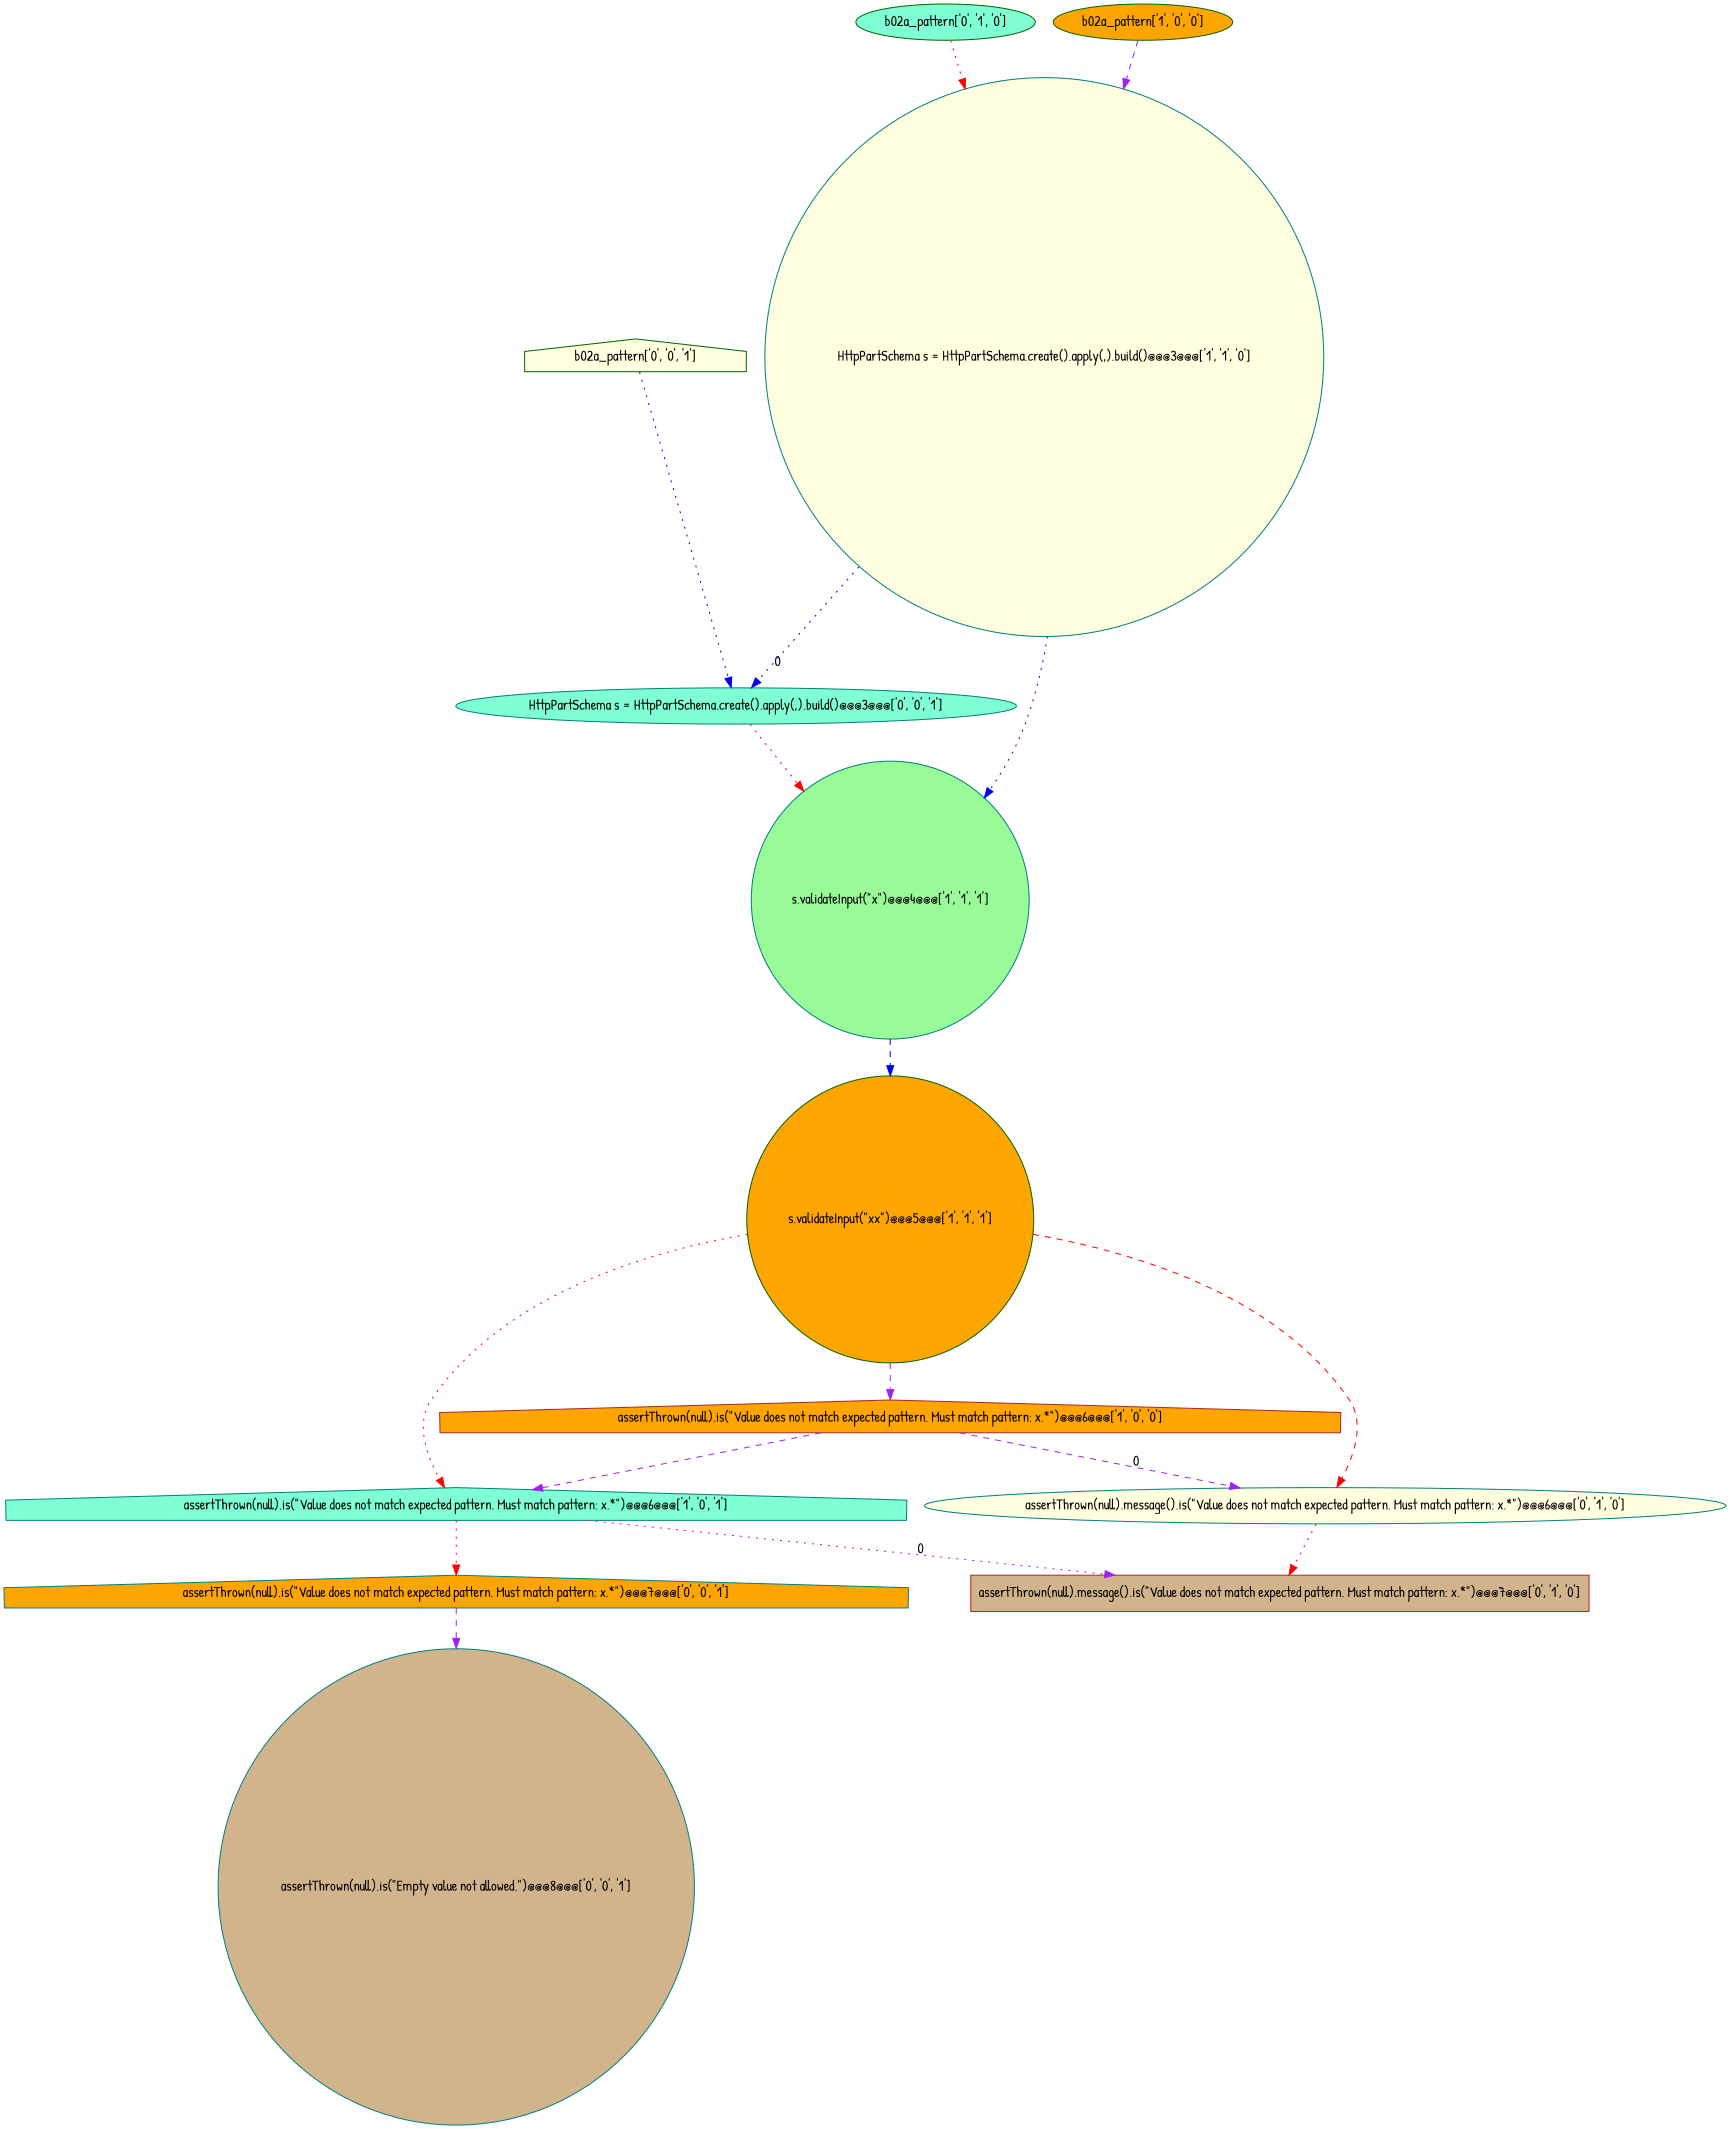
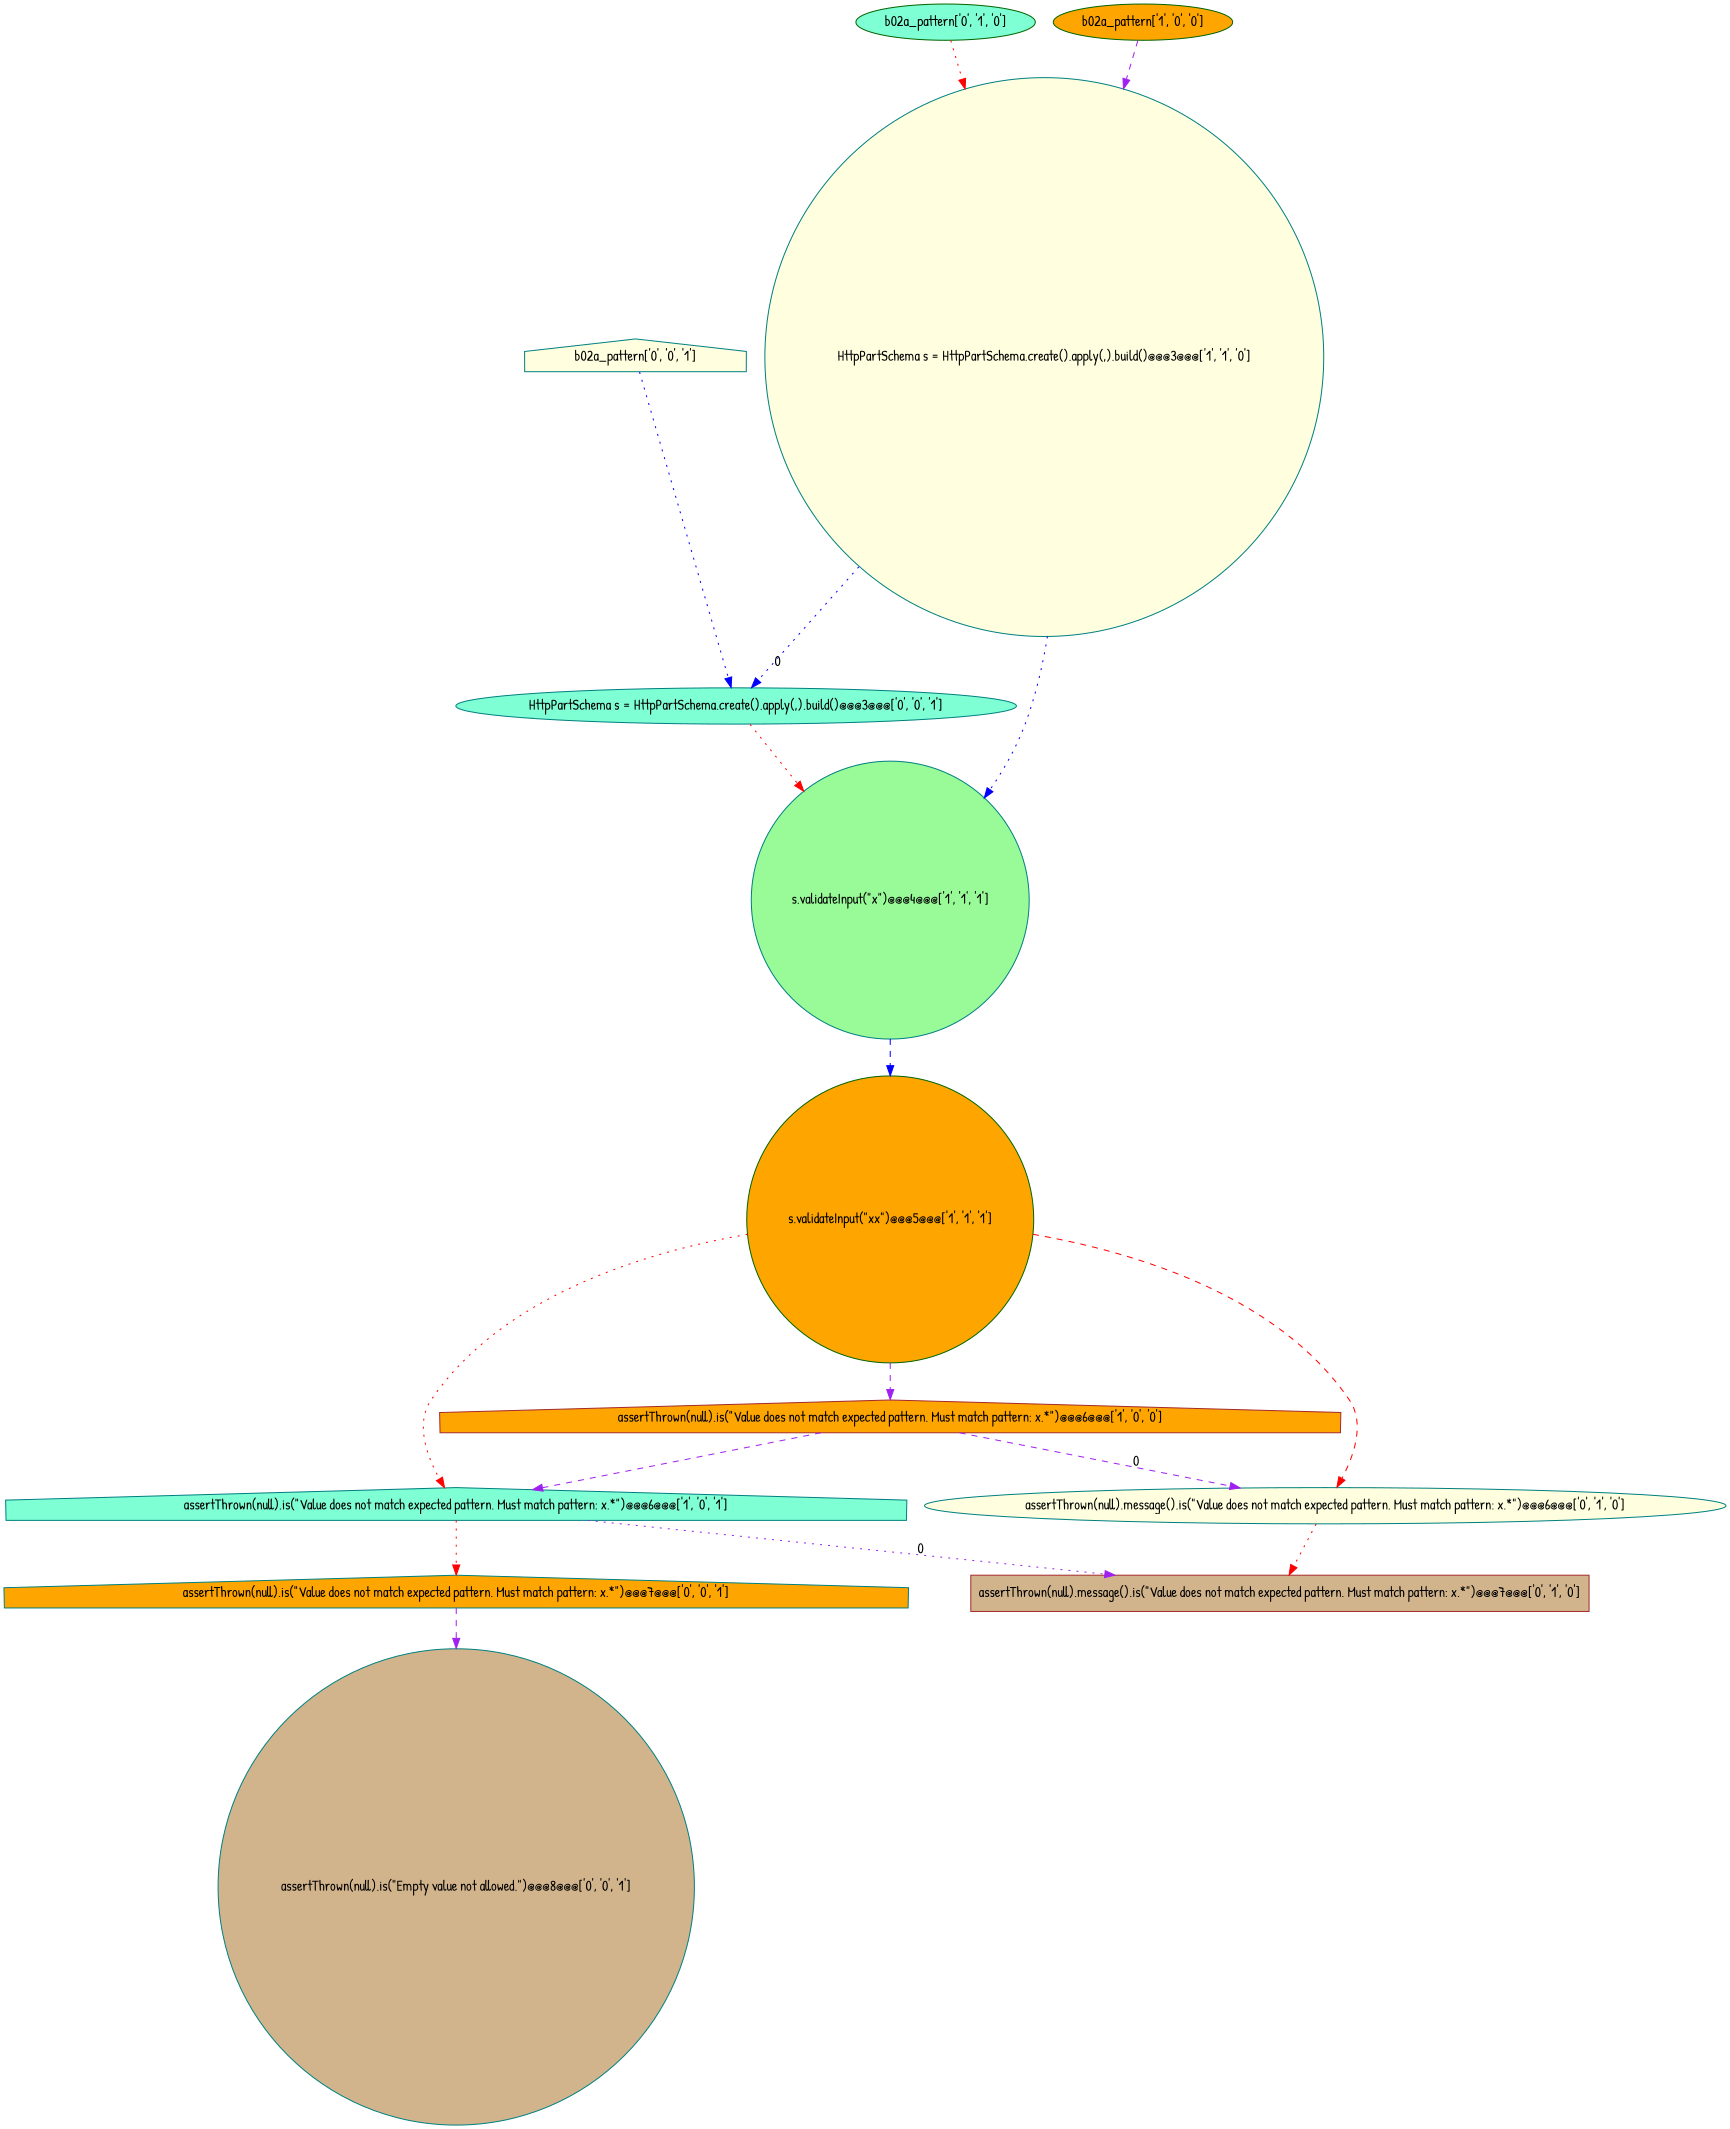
(635, 357) -> (635, 357)
